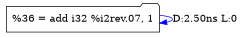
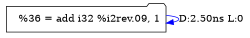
(83, 19) -> (86, 19)
